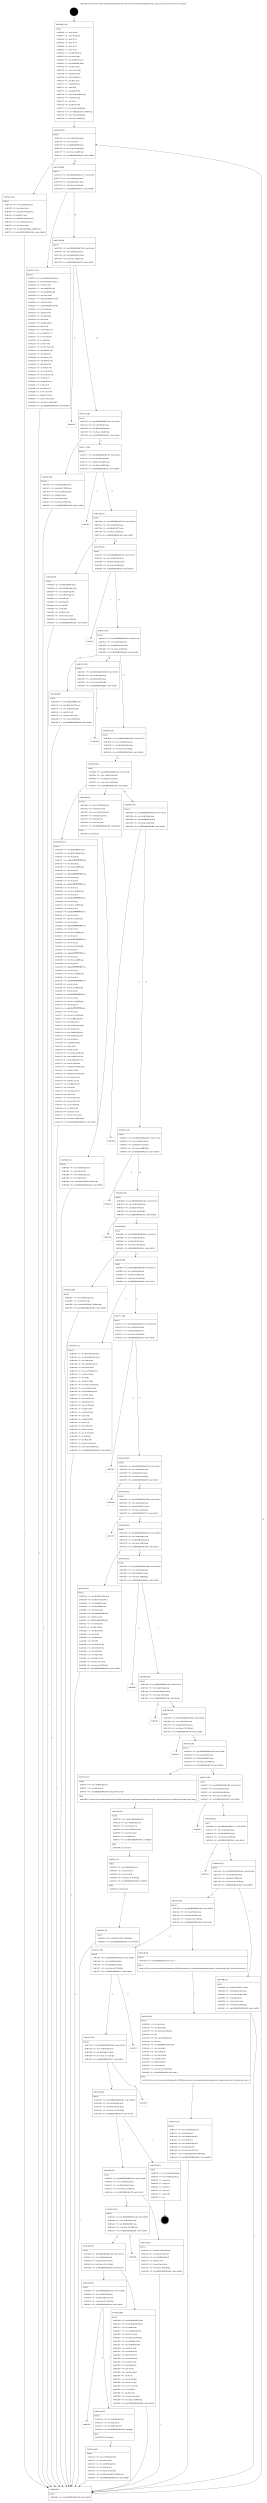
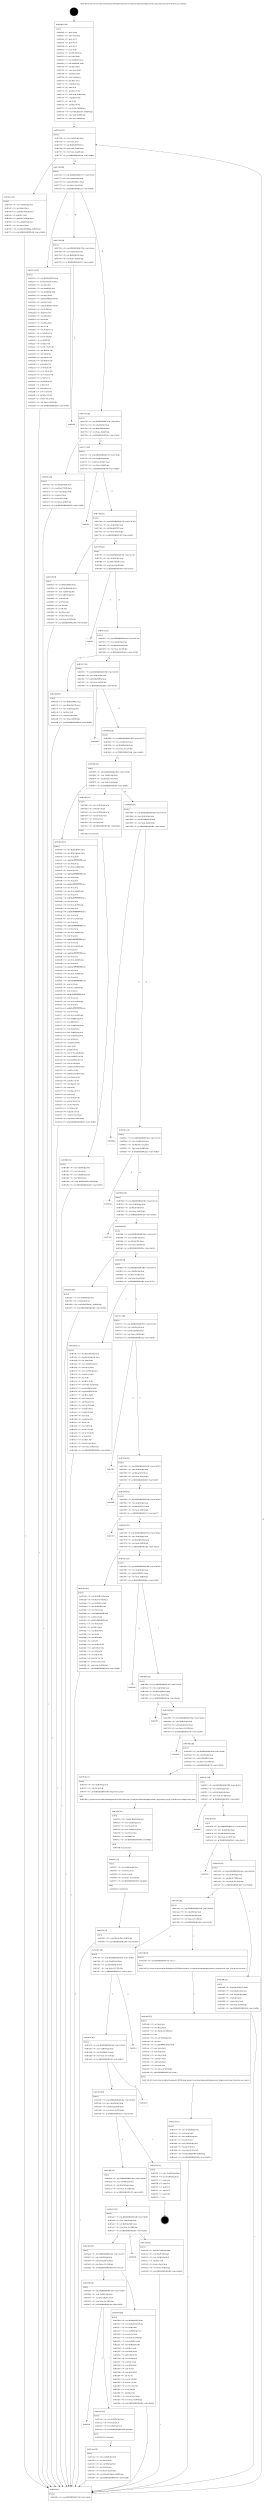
(85, 338) -> (104, 299)
(123, 691) -> (110, 708)
(154, 2215) -> (142, 2236)
